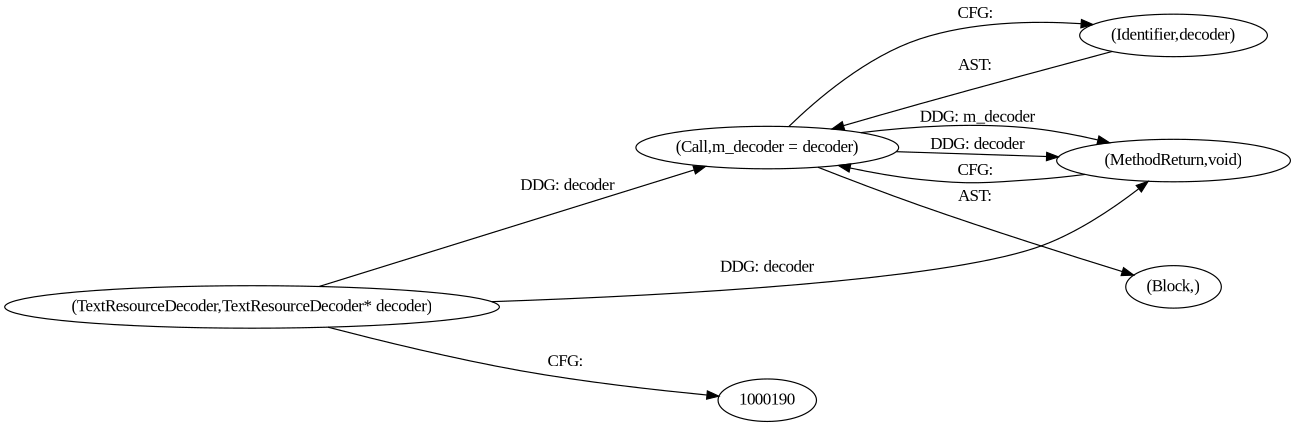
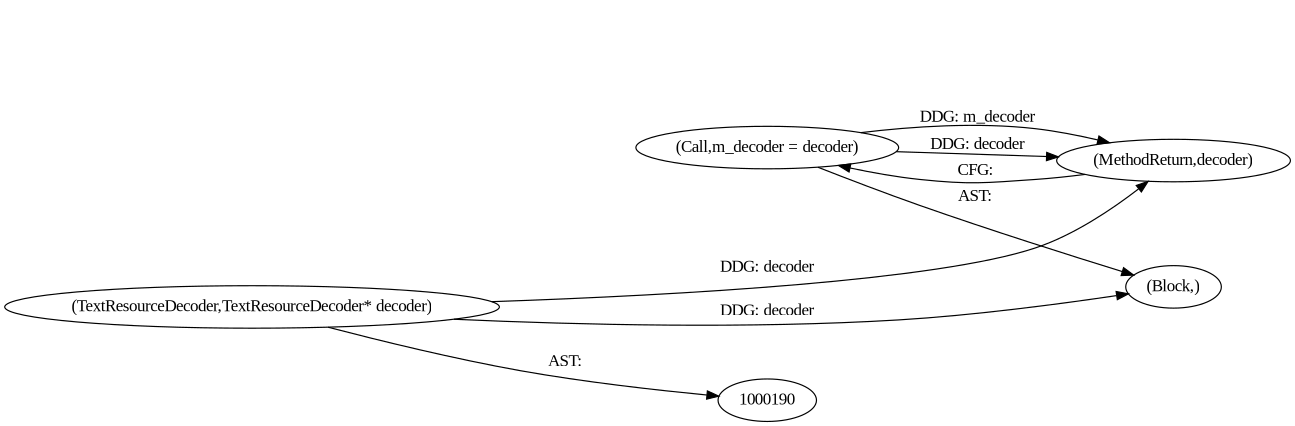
(1174, 35) -> none
(1174, 161) -> (1174, 161)
(507, 228) -> (786, 324)
(568, 362) -> (568, 362)
